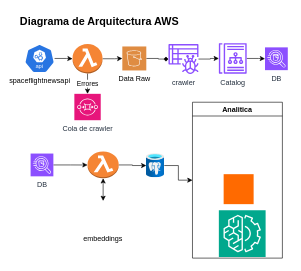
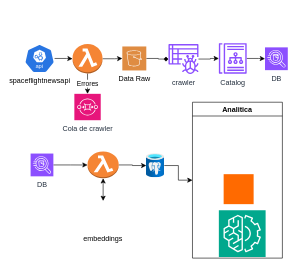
(99, 21) -> none
